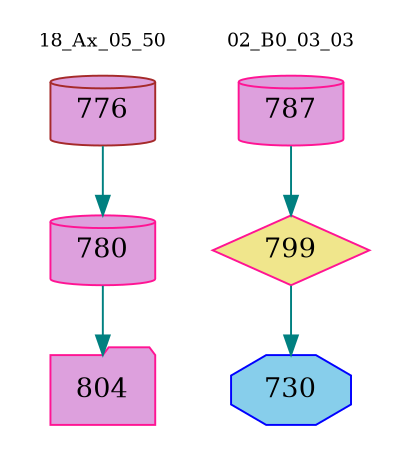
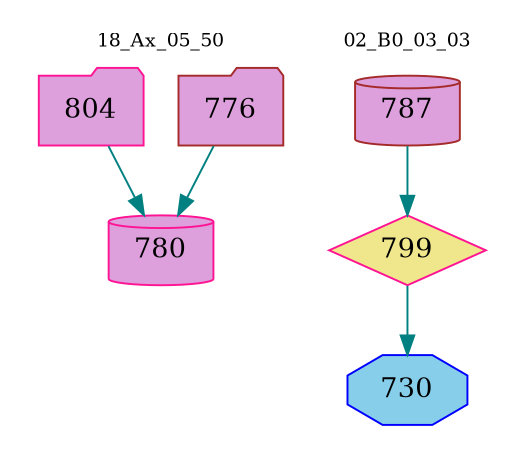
(103, 111) -> (231, 111)
(291, 111) -> (407, 111)
(103, 311) -> (122, 172)
